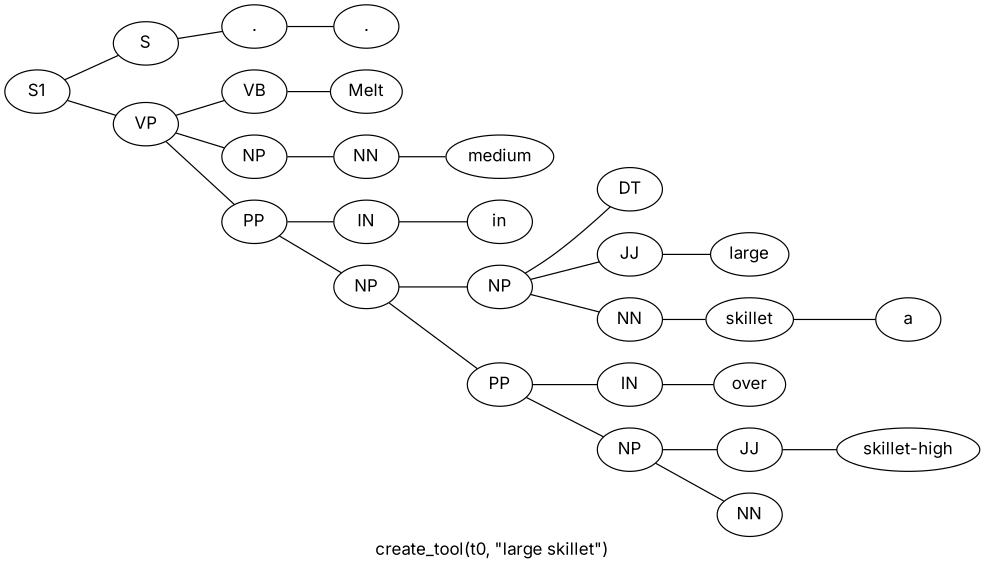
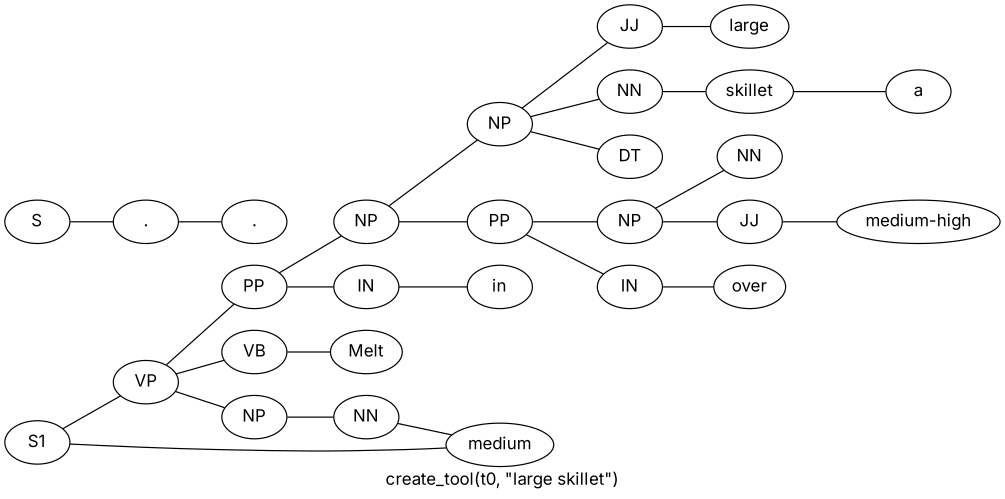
(92, 68) -> (258, 450)
(908, 450) -> (918, 222)
